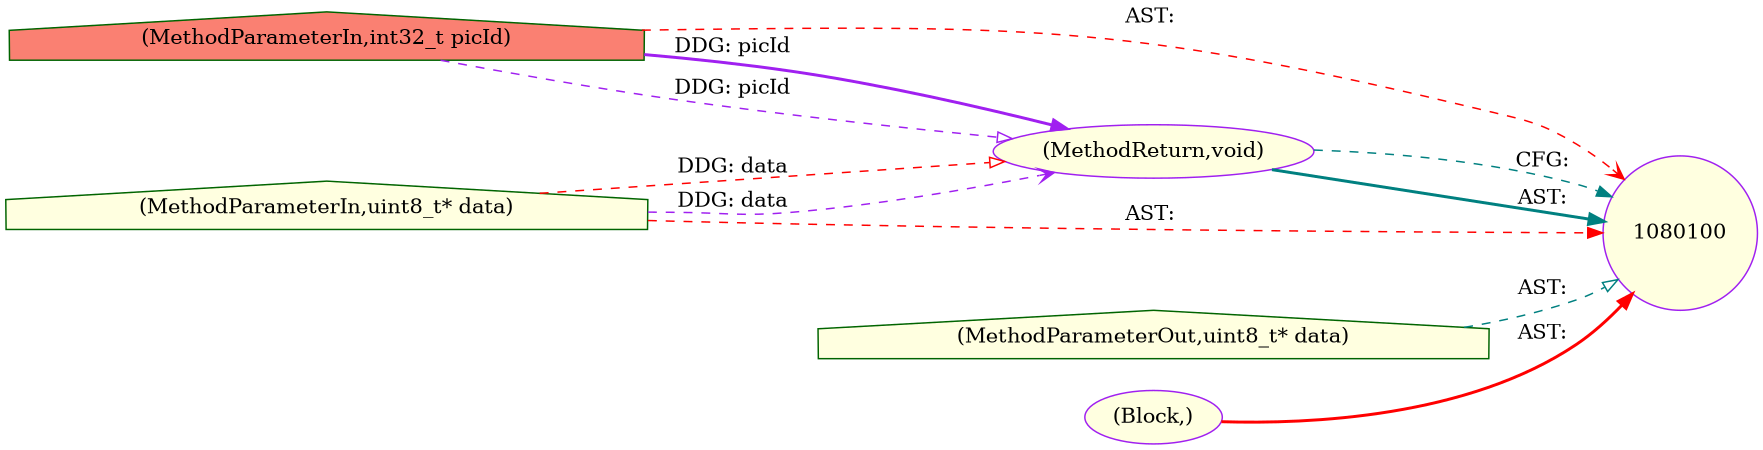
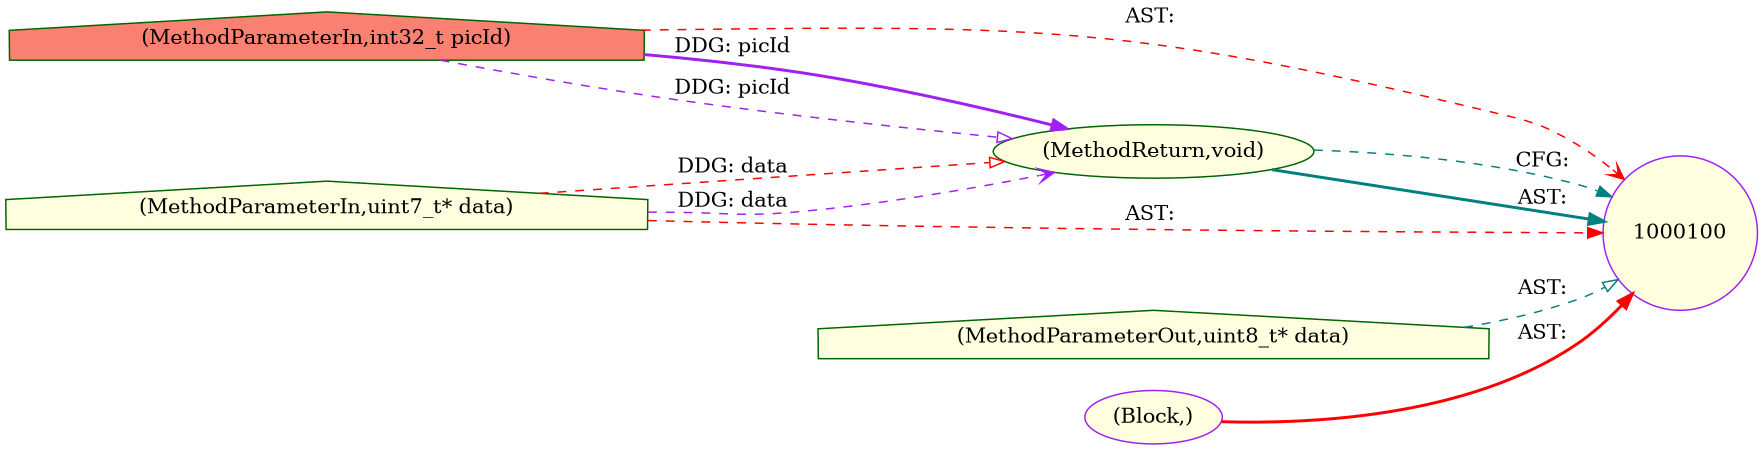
(1154, 151) -> (1154, 151)
(327, 208) -> (327, 208)
(1680, 233) -> (1680, 233)
